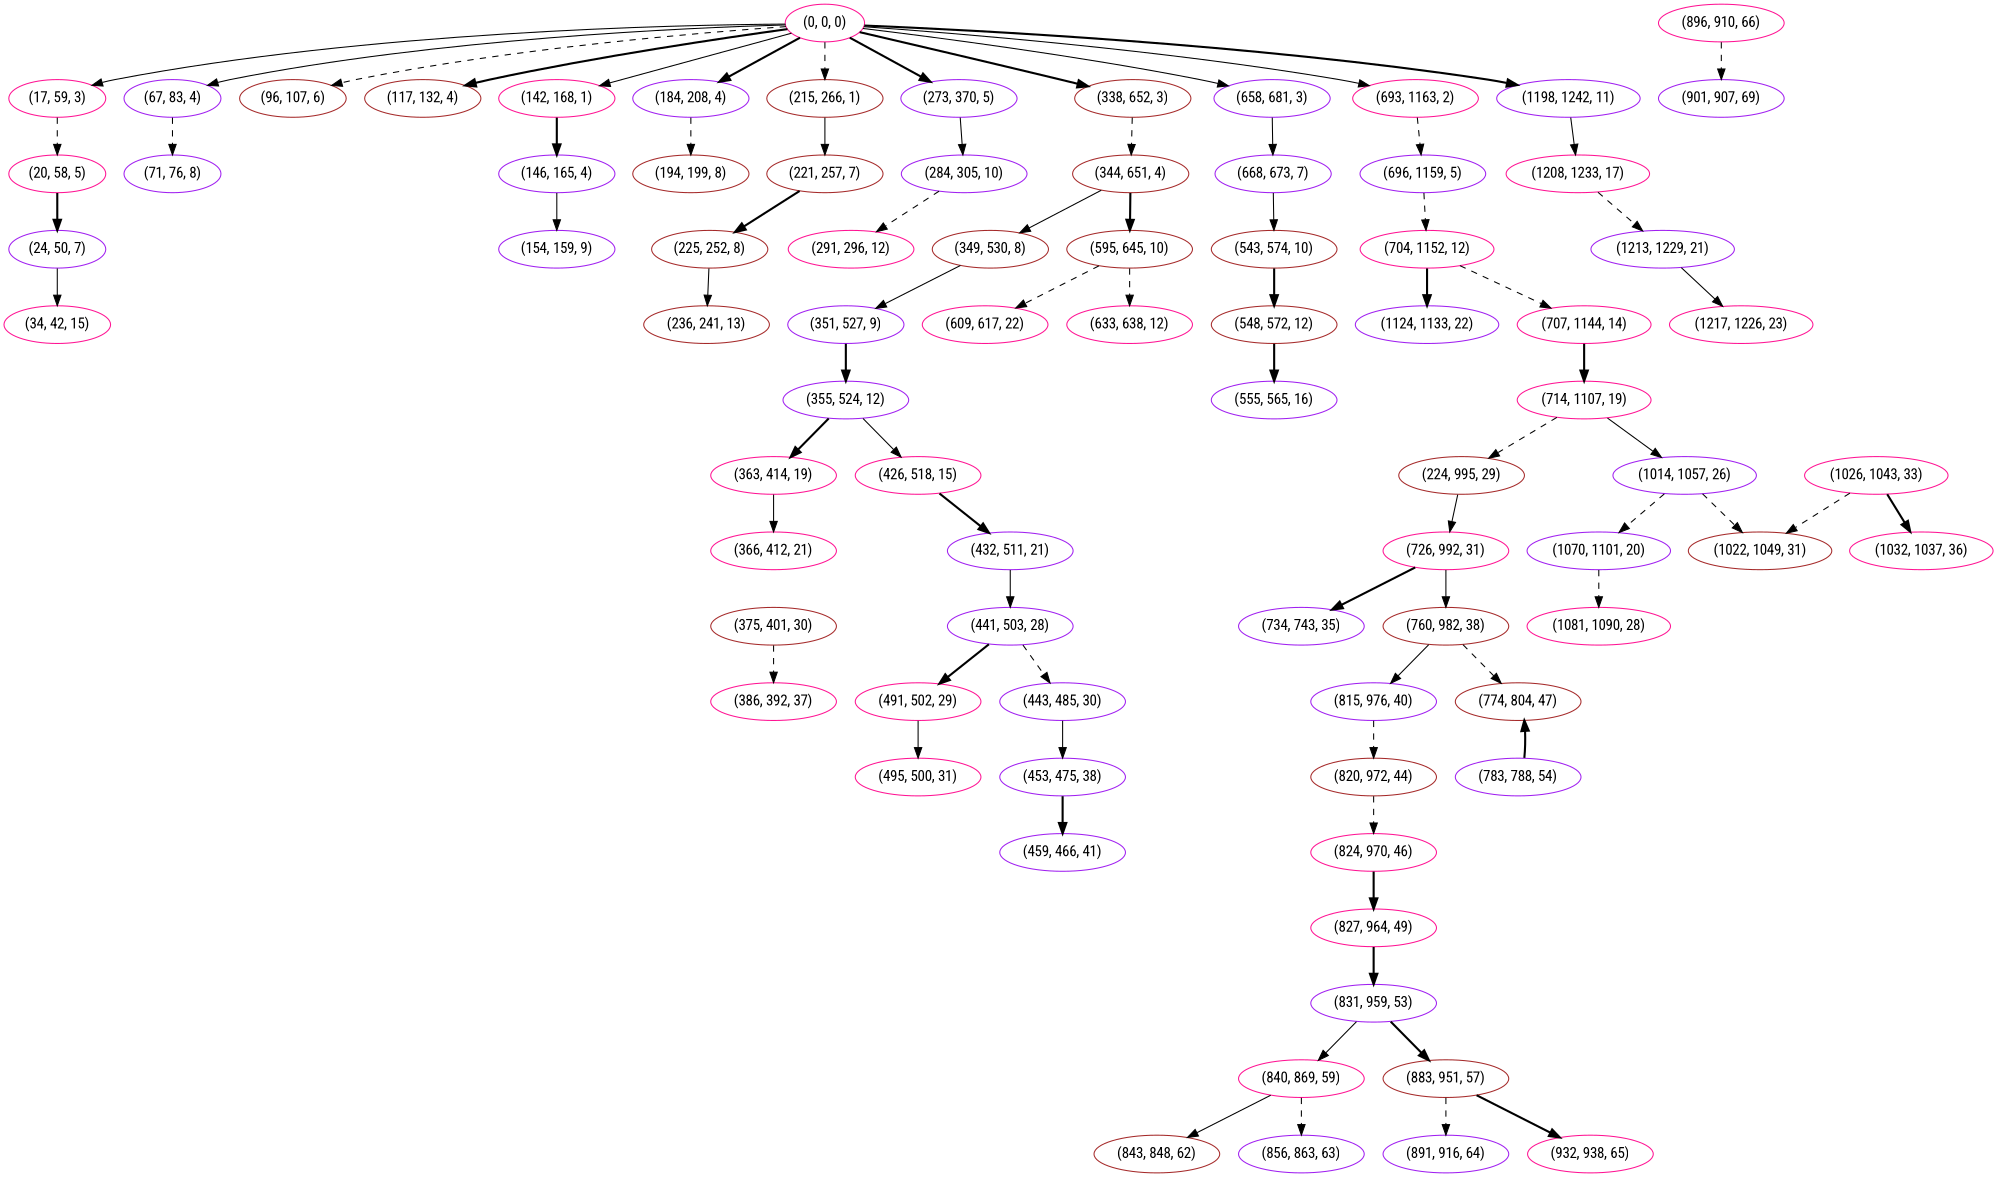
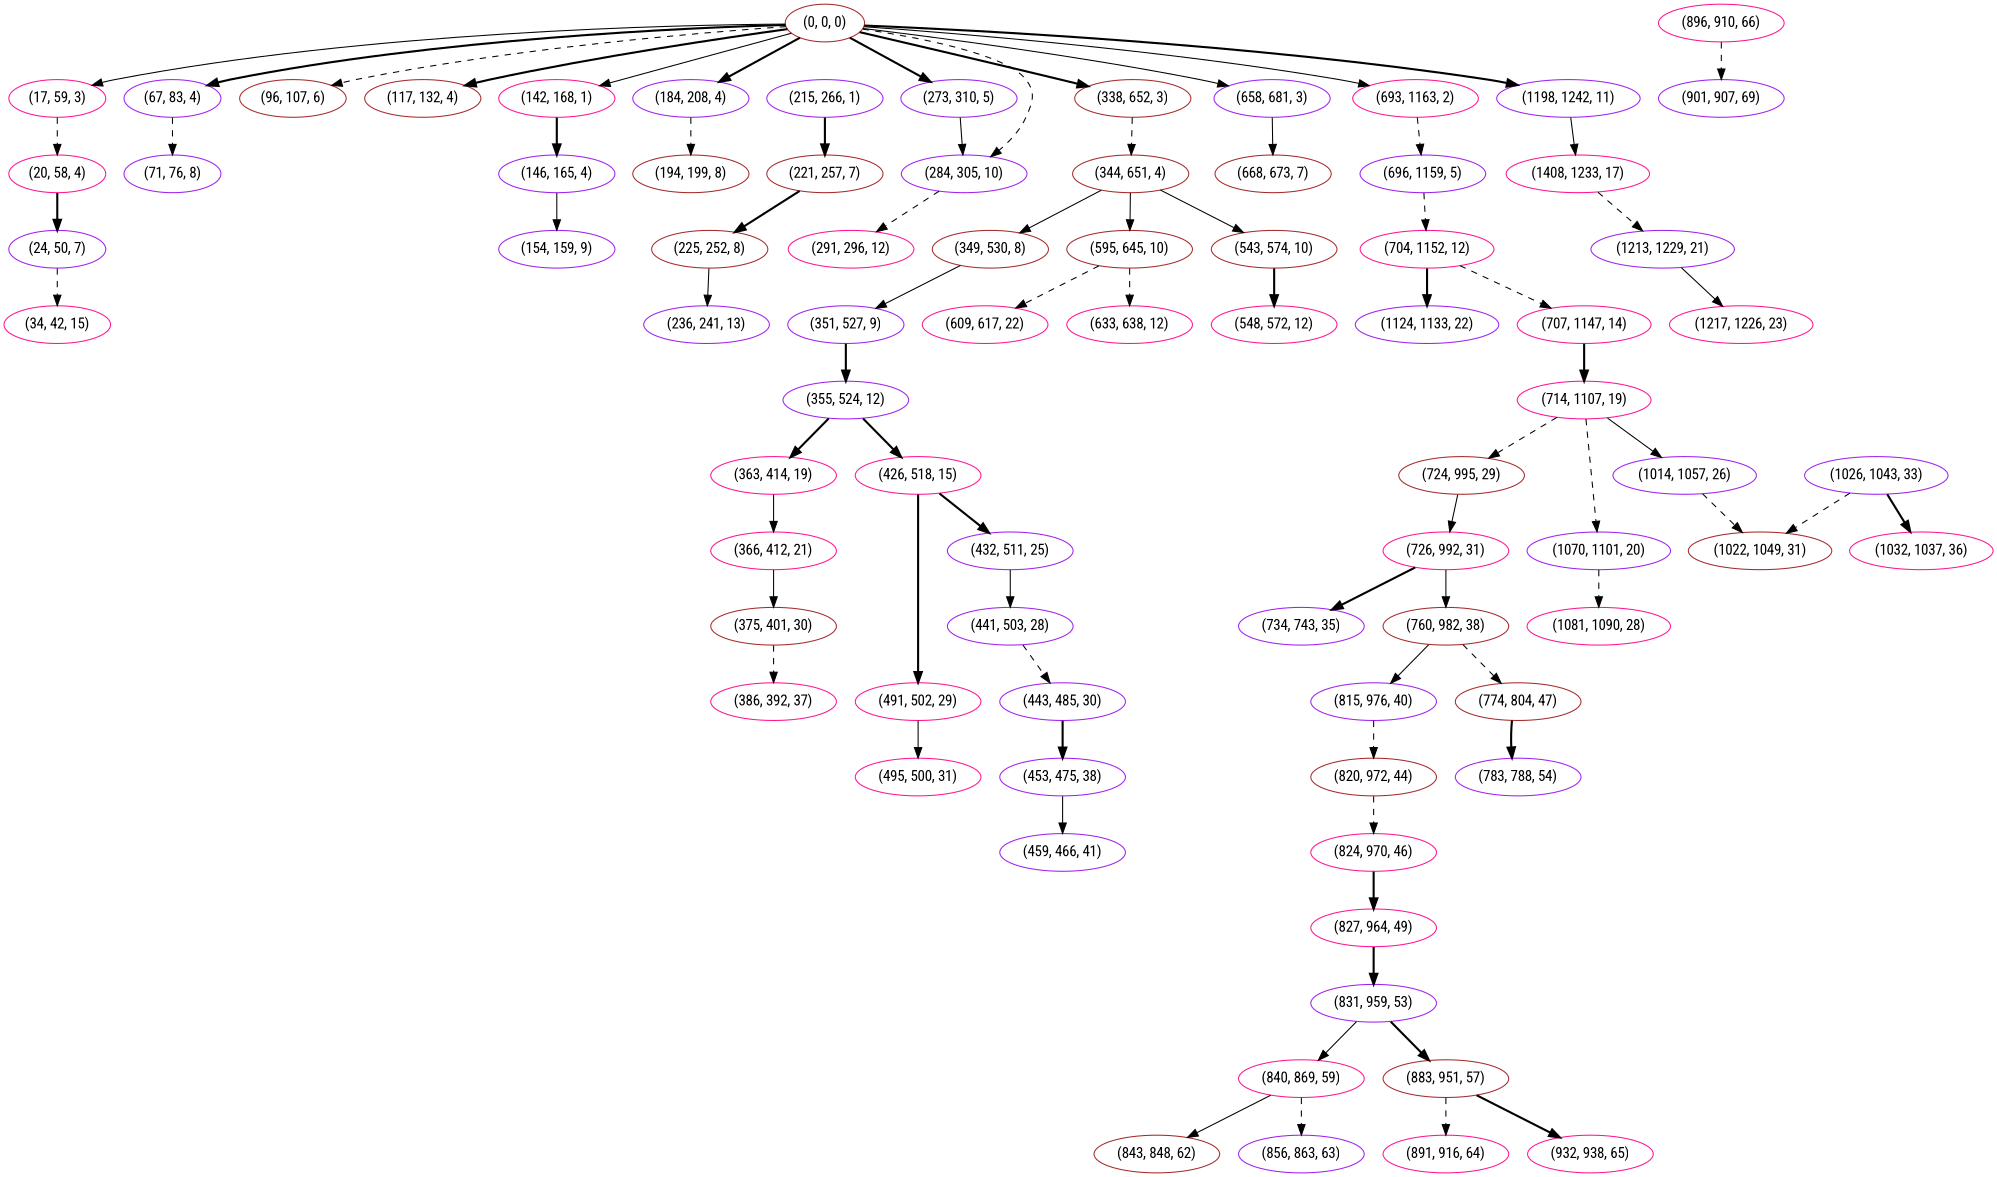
(825, 23) -> (825, 23)
(500, 42) -> (500, 42)
(825, 56) -> (969, 51)
(825, 98) -> (825, 98)
(959, 98) -> (959, 98)
(825, 131) -> (825, 131)
(57, 174) -> (57, 174)
(1273, 174) -> (1273, 174)
(1578, 174) -> (1578, 174)
(1130, 206) -> (1130, 206)
(1274, 206) -> (1197, 209)
(57, 282) -> (57, 282)
(707, 325) -> (707, 325)
(1274, 325) -> (1274, 325)
(1584, 325) -> (1584, 325)
(1274, 400) -> none
(878, 434) -> (878, 434)
(1462, 475) -> (1462, 475)
(1876, 475) -> (1876, 475)
(1646, 510) -> (1591, 470)
(1010, 551) -> (1010, 551)
none -> (774, 583)
(968, 661) -> (918, 583)
(1063, 734) -> (1063, 734)
(1525, 744) -> (1511, 734)
(1063, 810) -> (1063, 810)
(1446, 1154) -> (1446, 1154)
